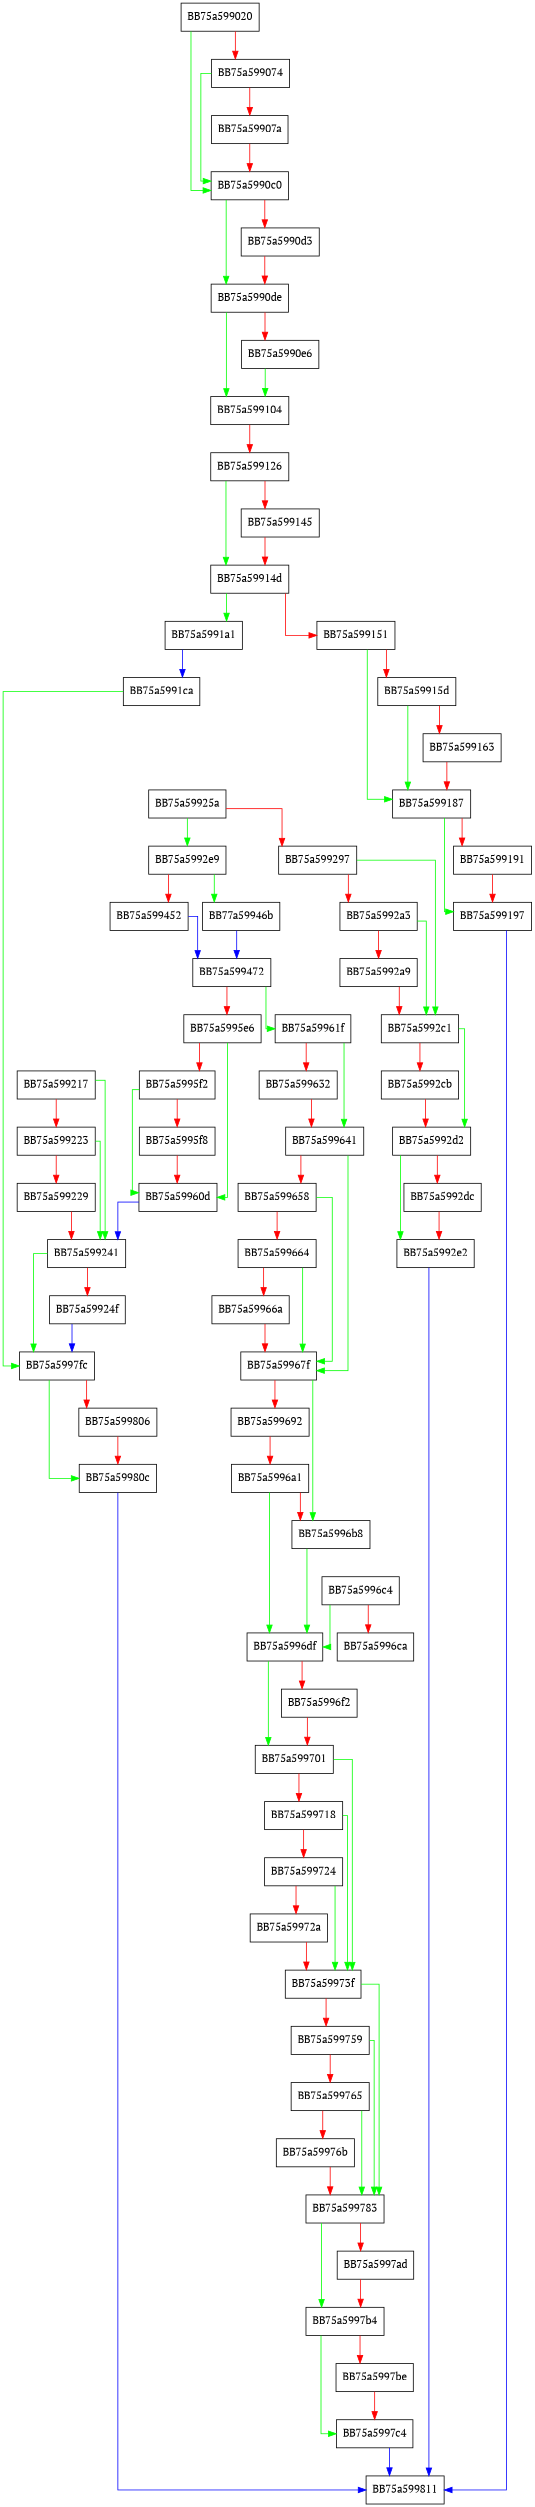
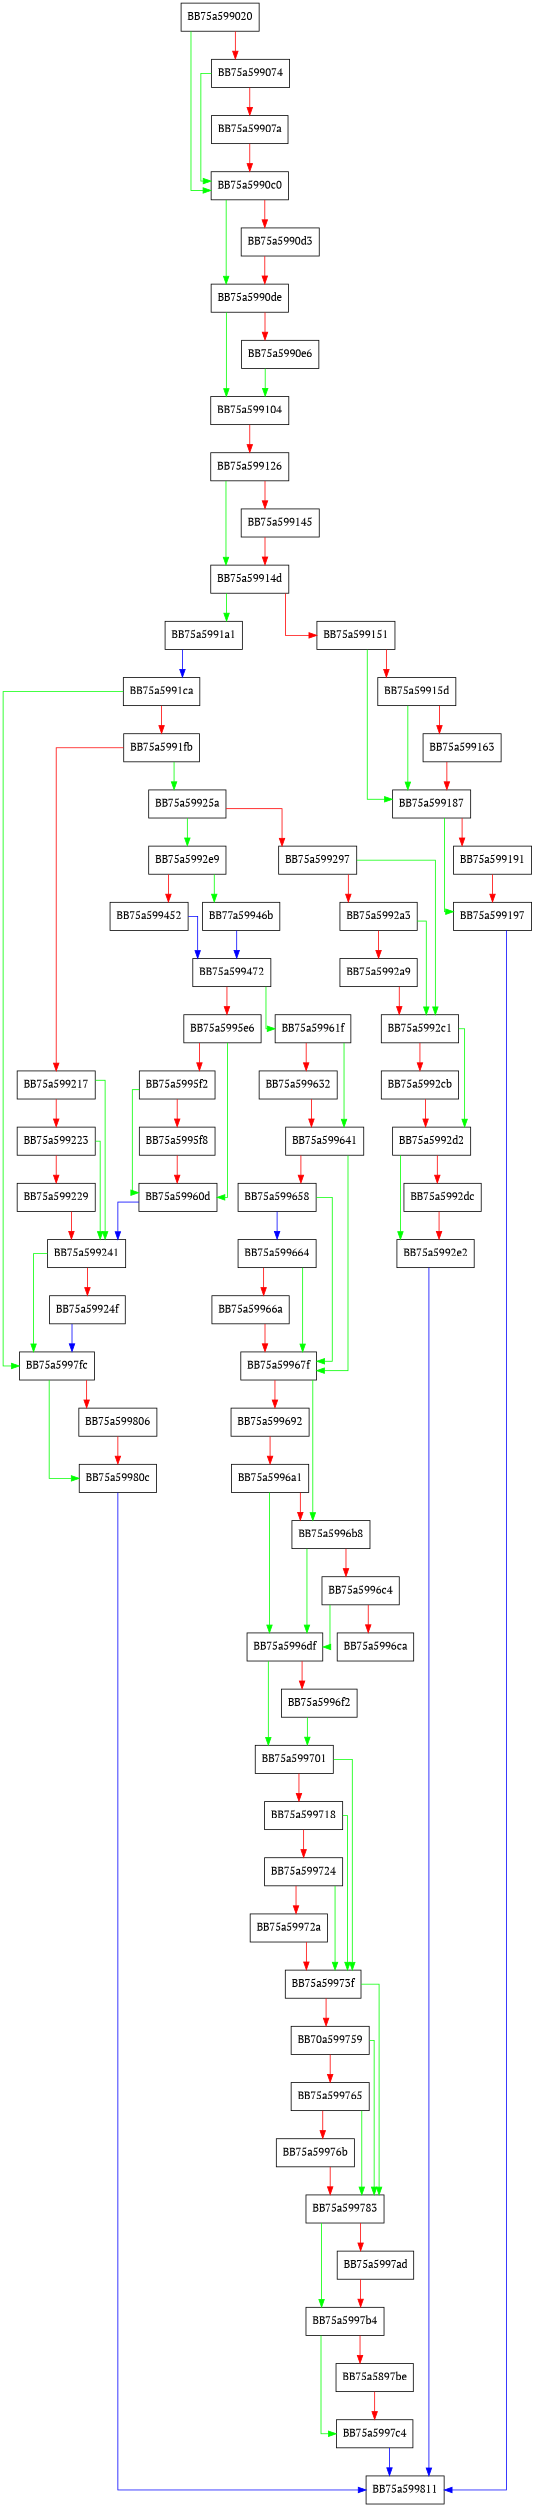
none -> (162, 748)
(277, 1221) -> (277, 1221)
none -> (346, 1559)
(307, 1727) -> (307, 1727)
(330, 2040) -> (330, 2040)
(375, 2378) -> (375, 2378)
